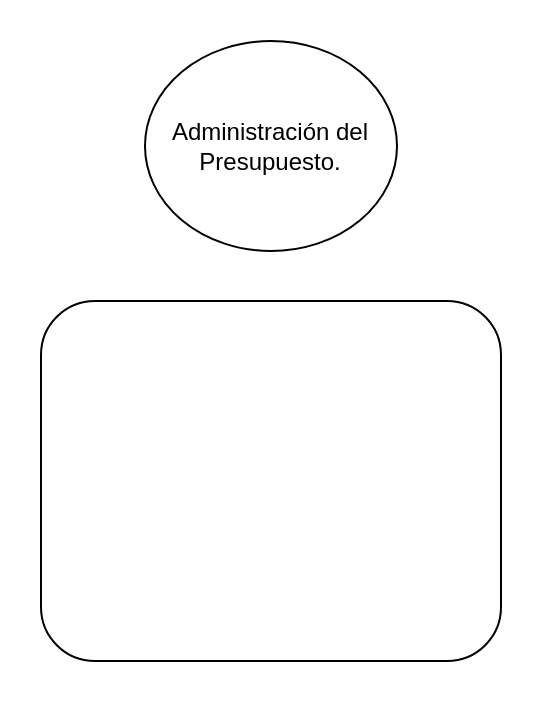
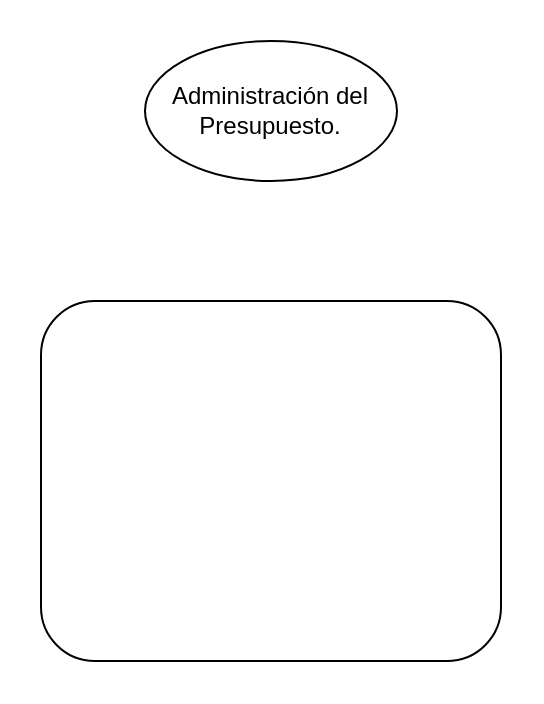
(271, 146) -> (271, 111)
